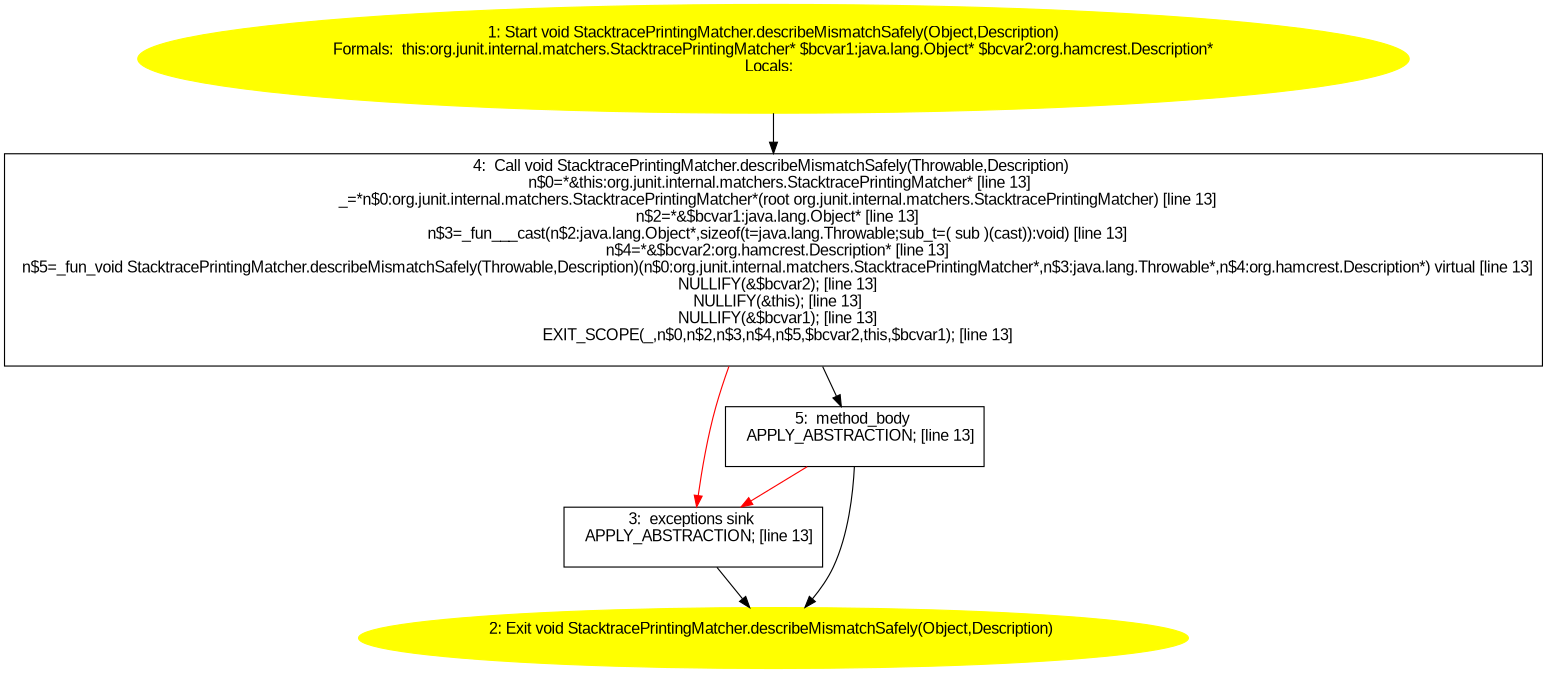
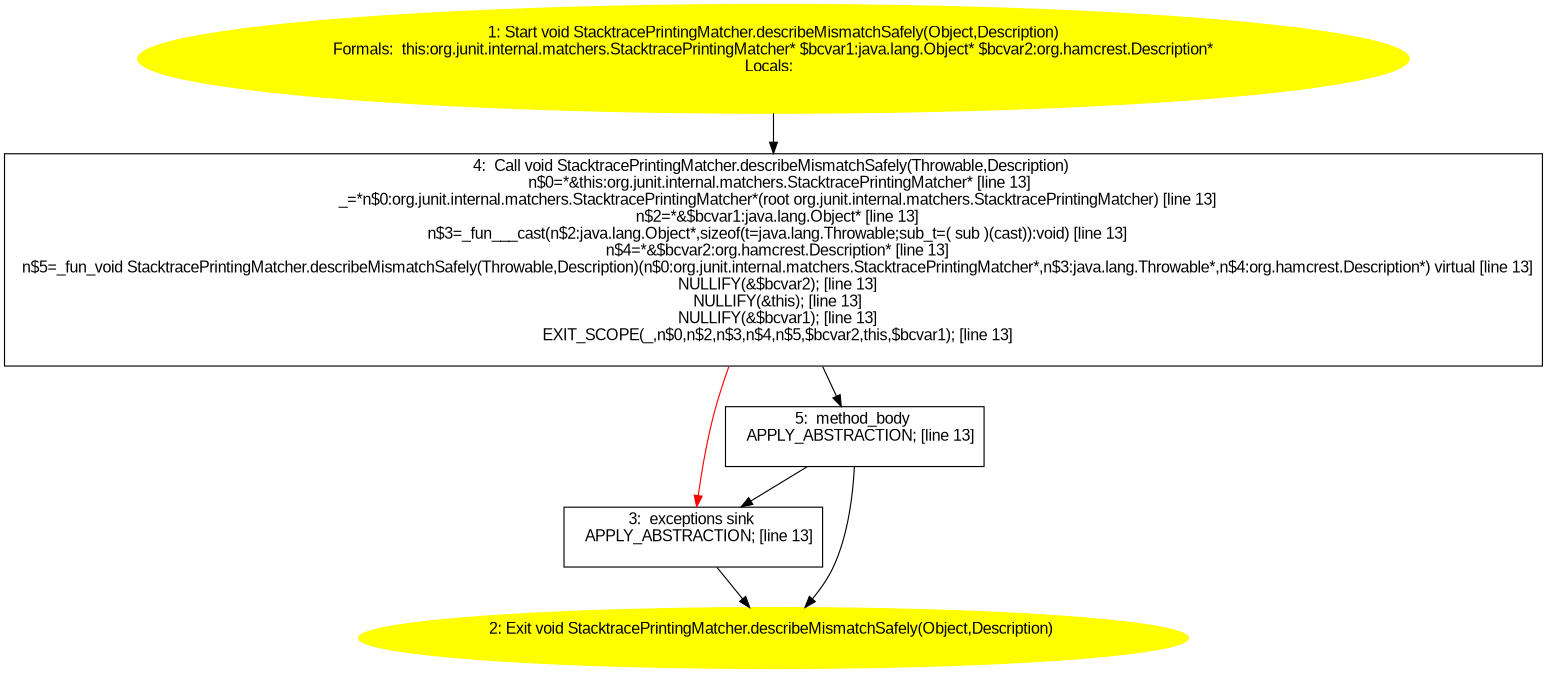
(779, 484) -> (779, 484)
